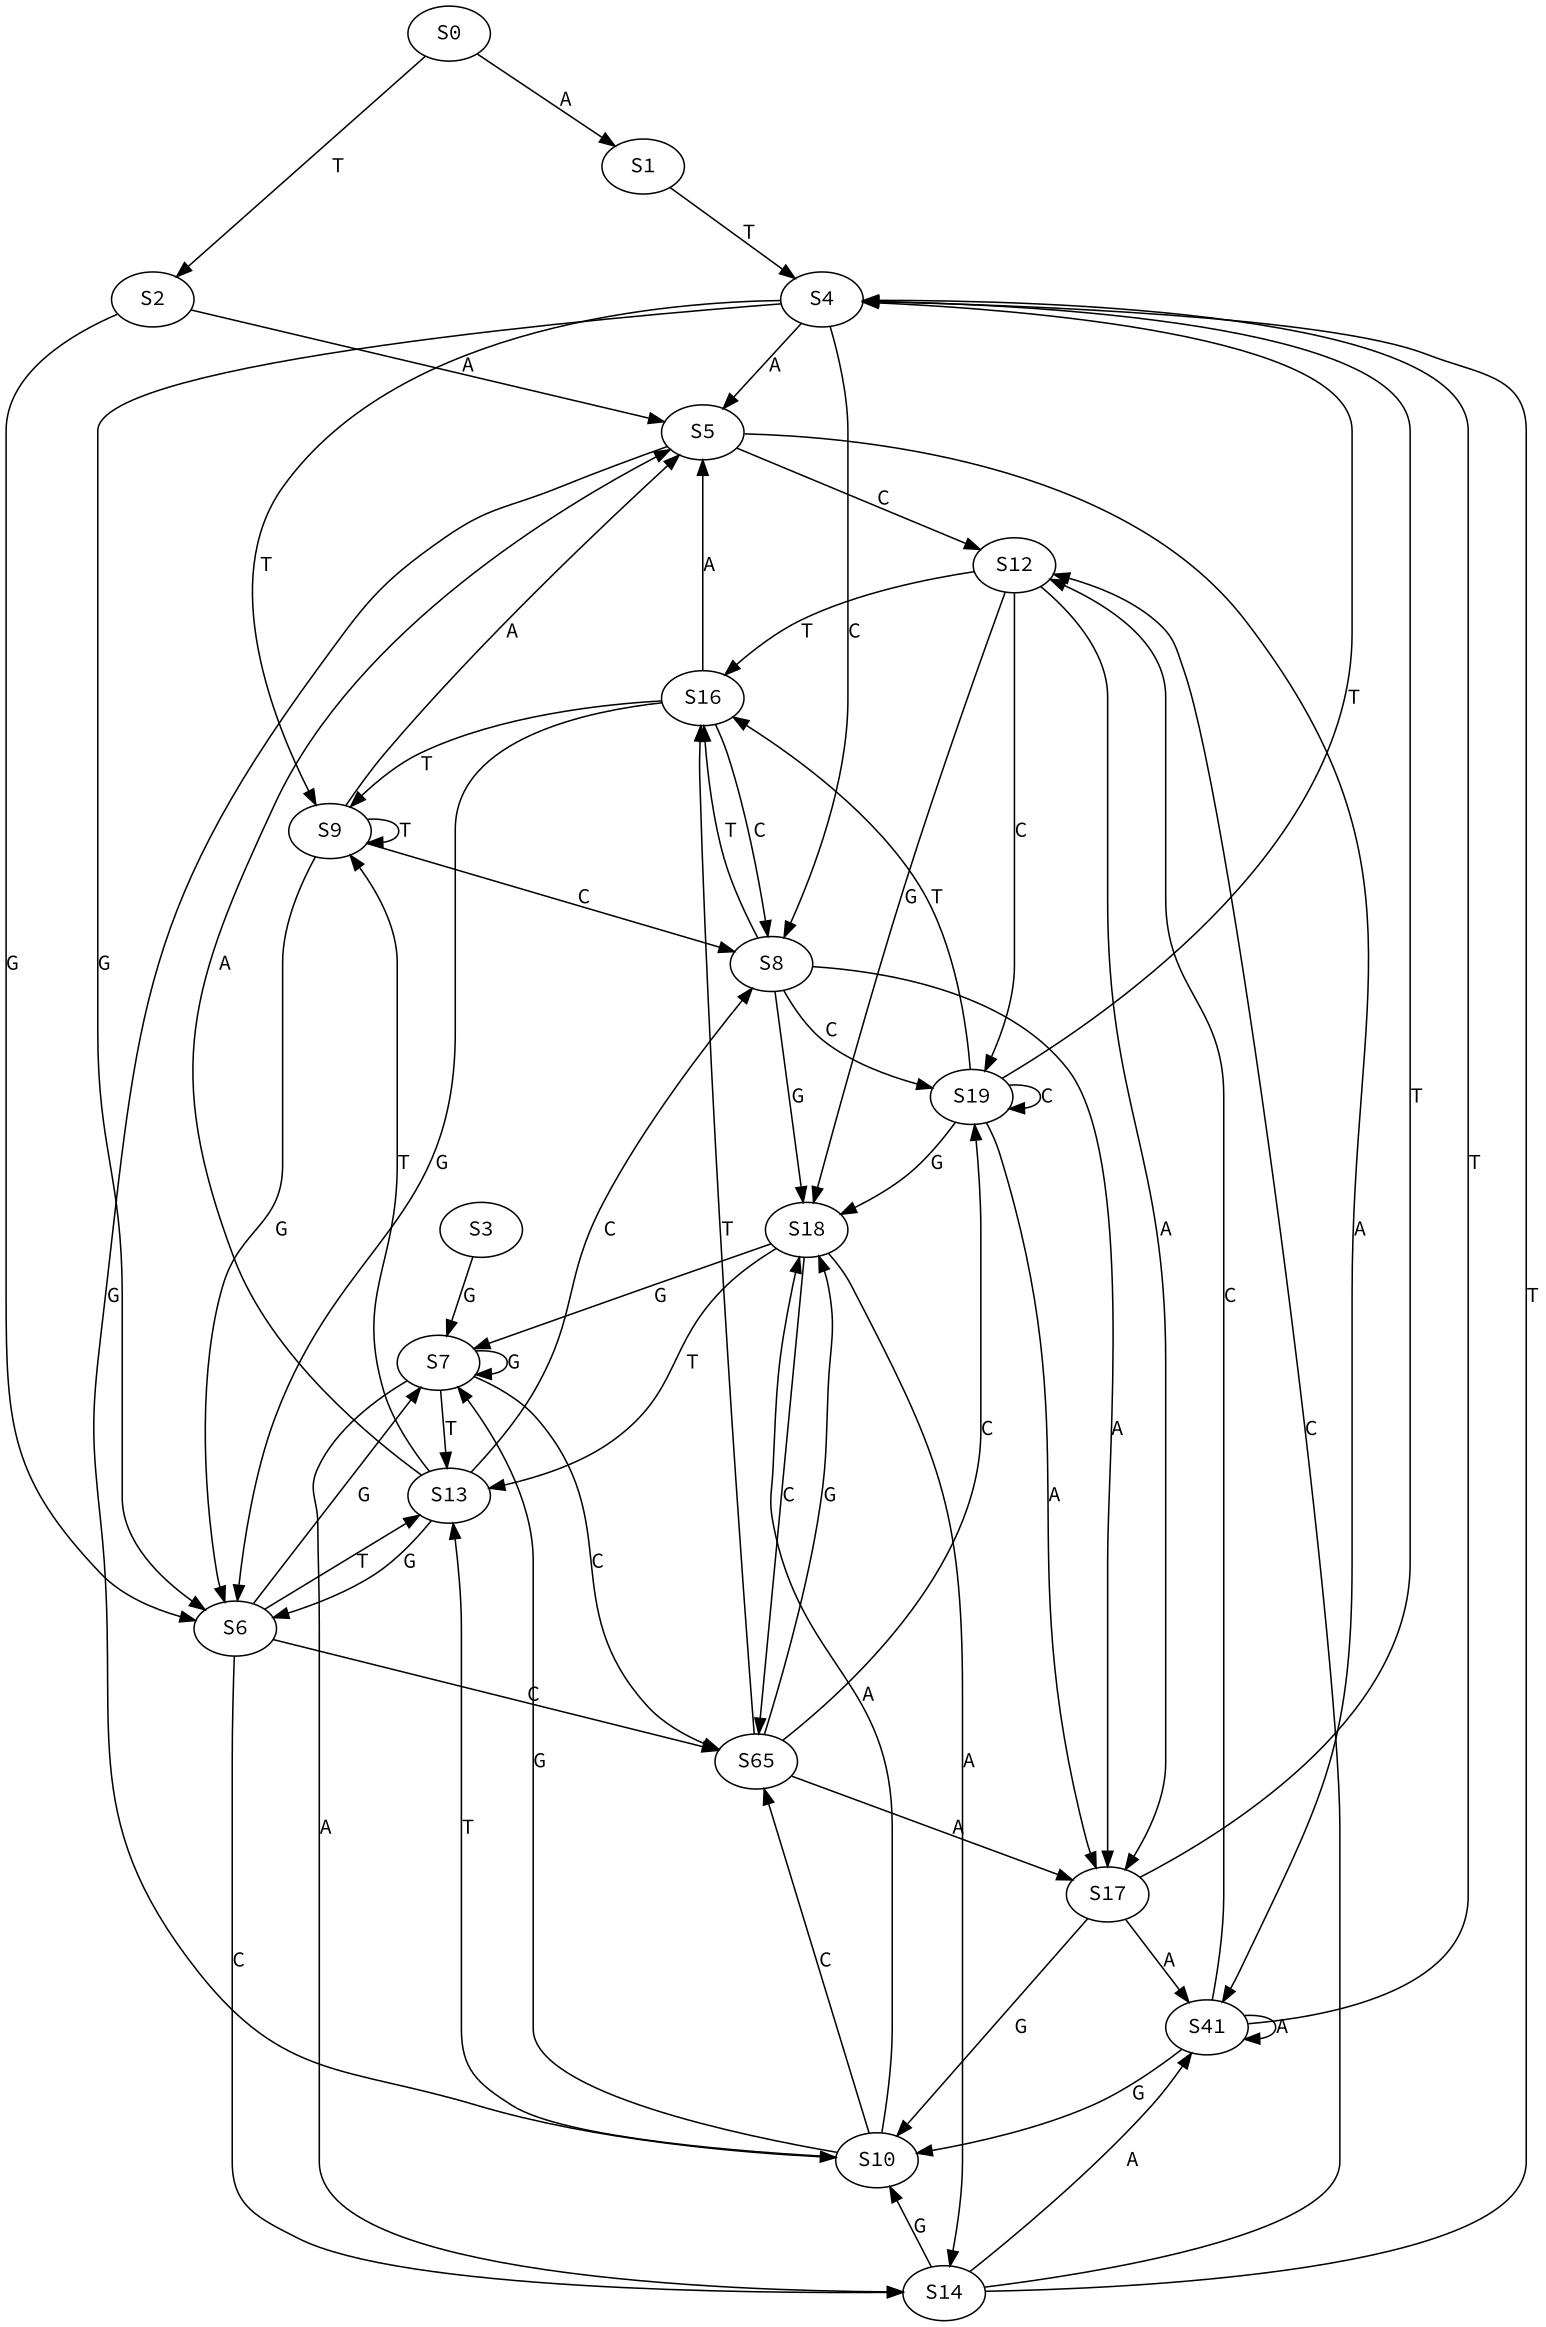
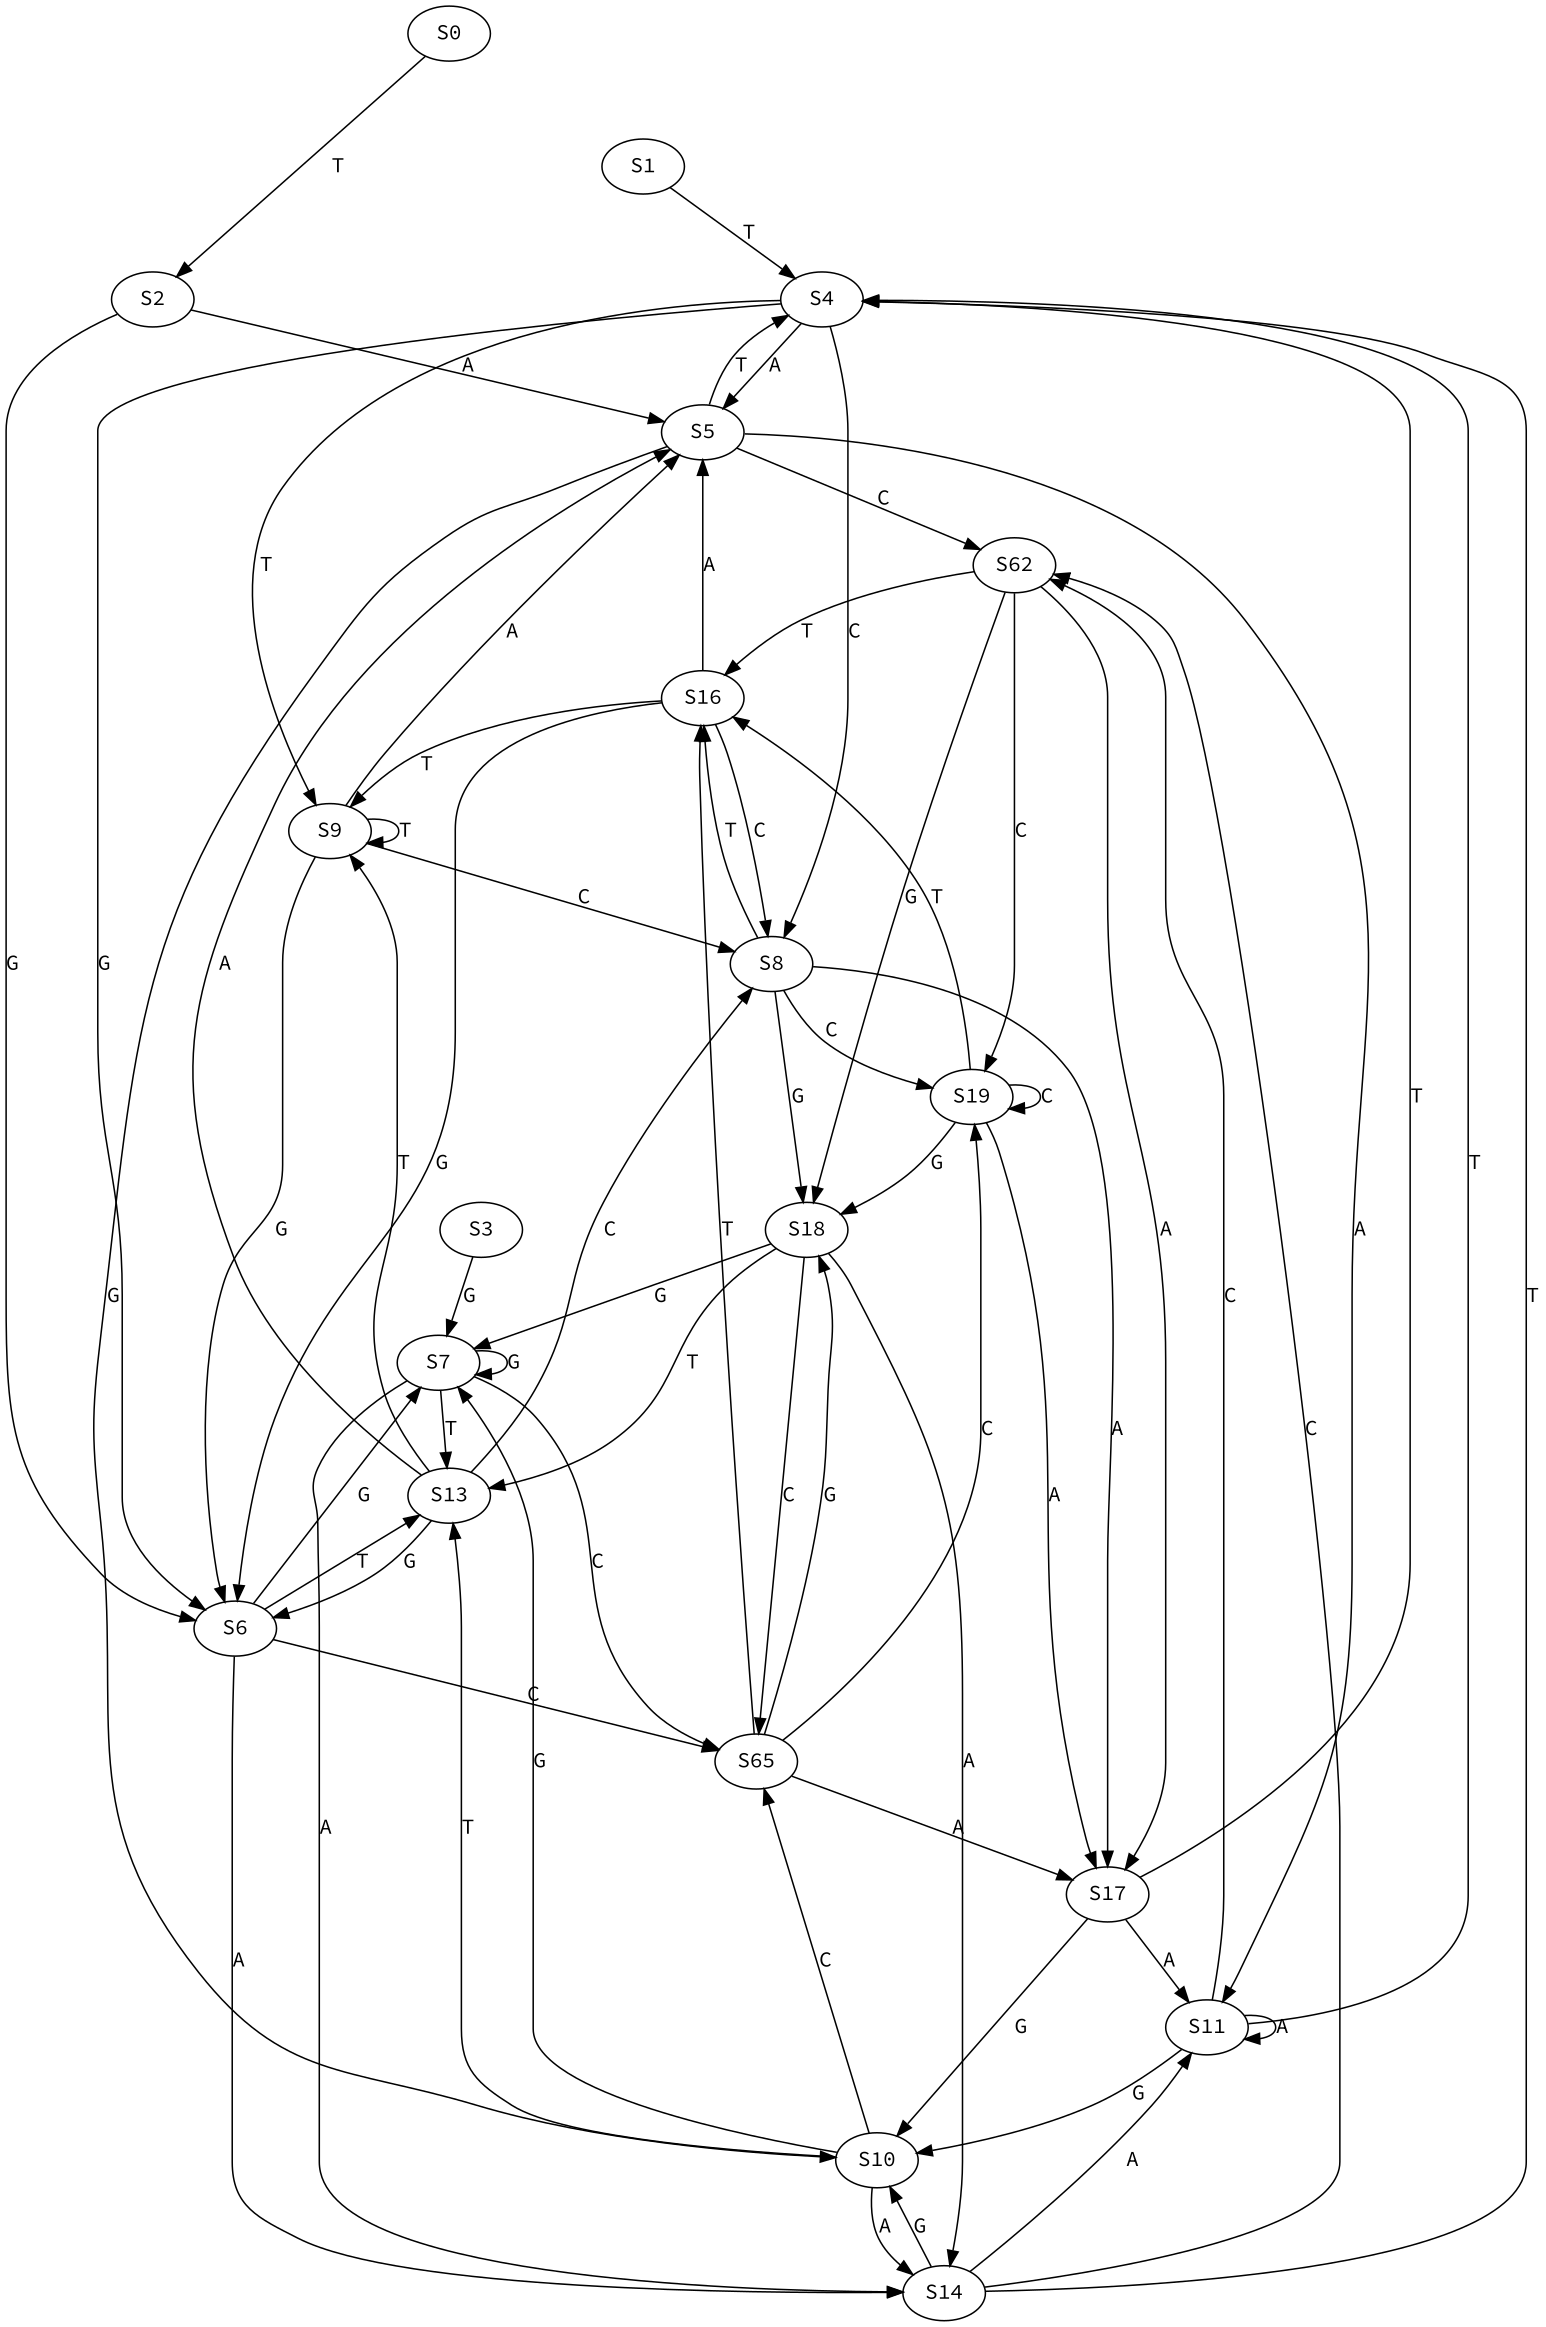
(540, 96) -> none
(1014, 565) -> (1014, 565)
(1352, 572) -> (733, 357)
(856, 1695) -> (875, 2231)
(239, 1961) -> (239, 1961)
(1207, 2027) -> (1207, 2027)
